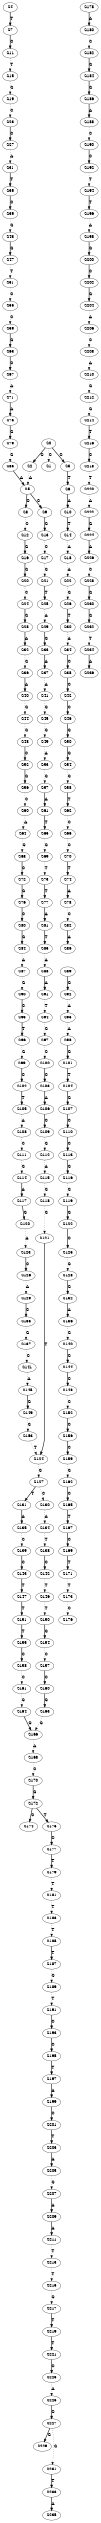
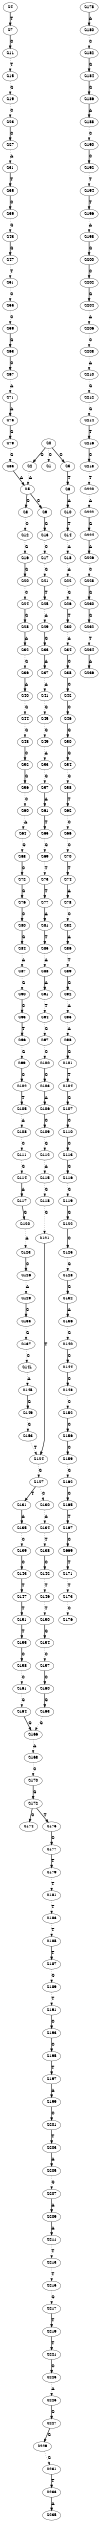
(25, 546) -> (25, 546)
none -> (68, 959)
(68, 1551) -> (68, 1551)
(54, 2445) -> (46, 2457)
